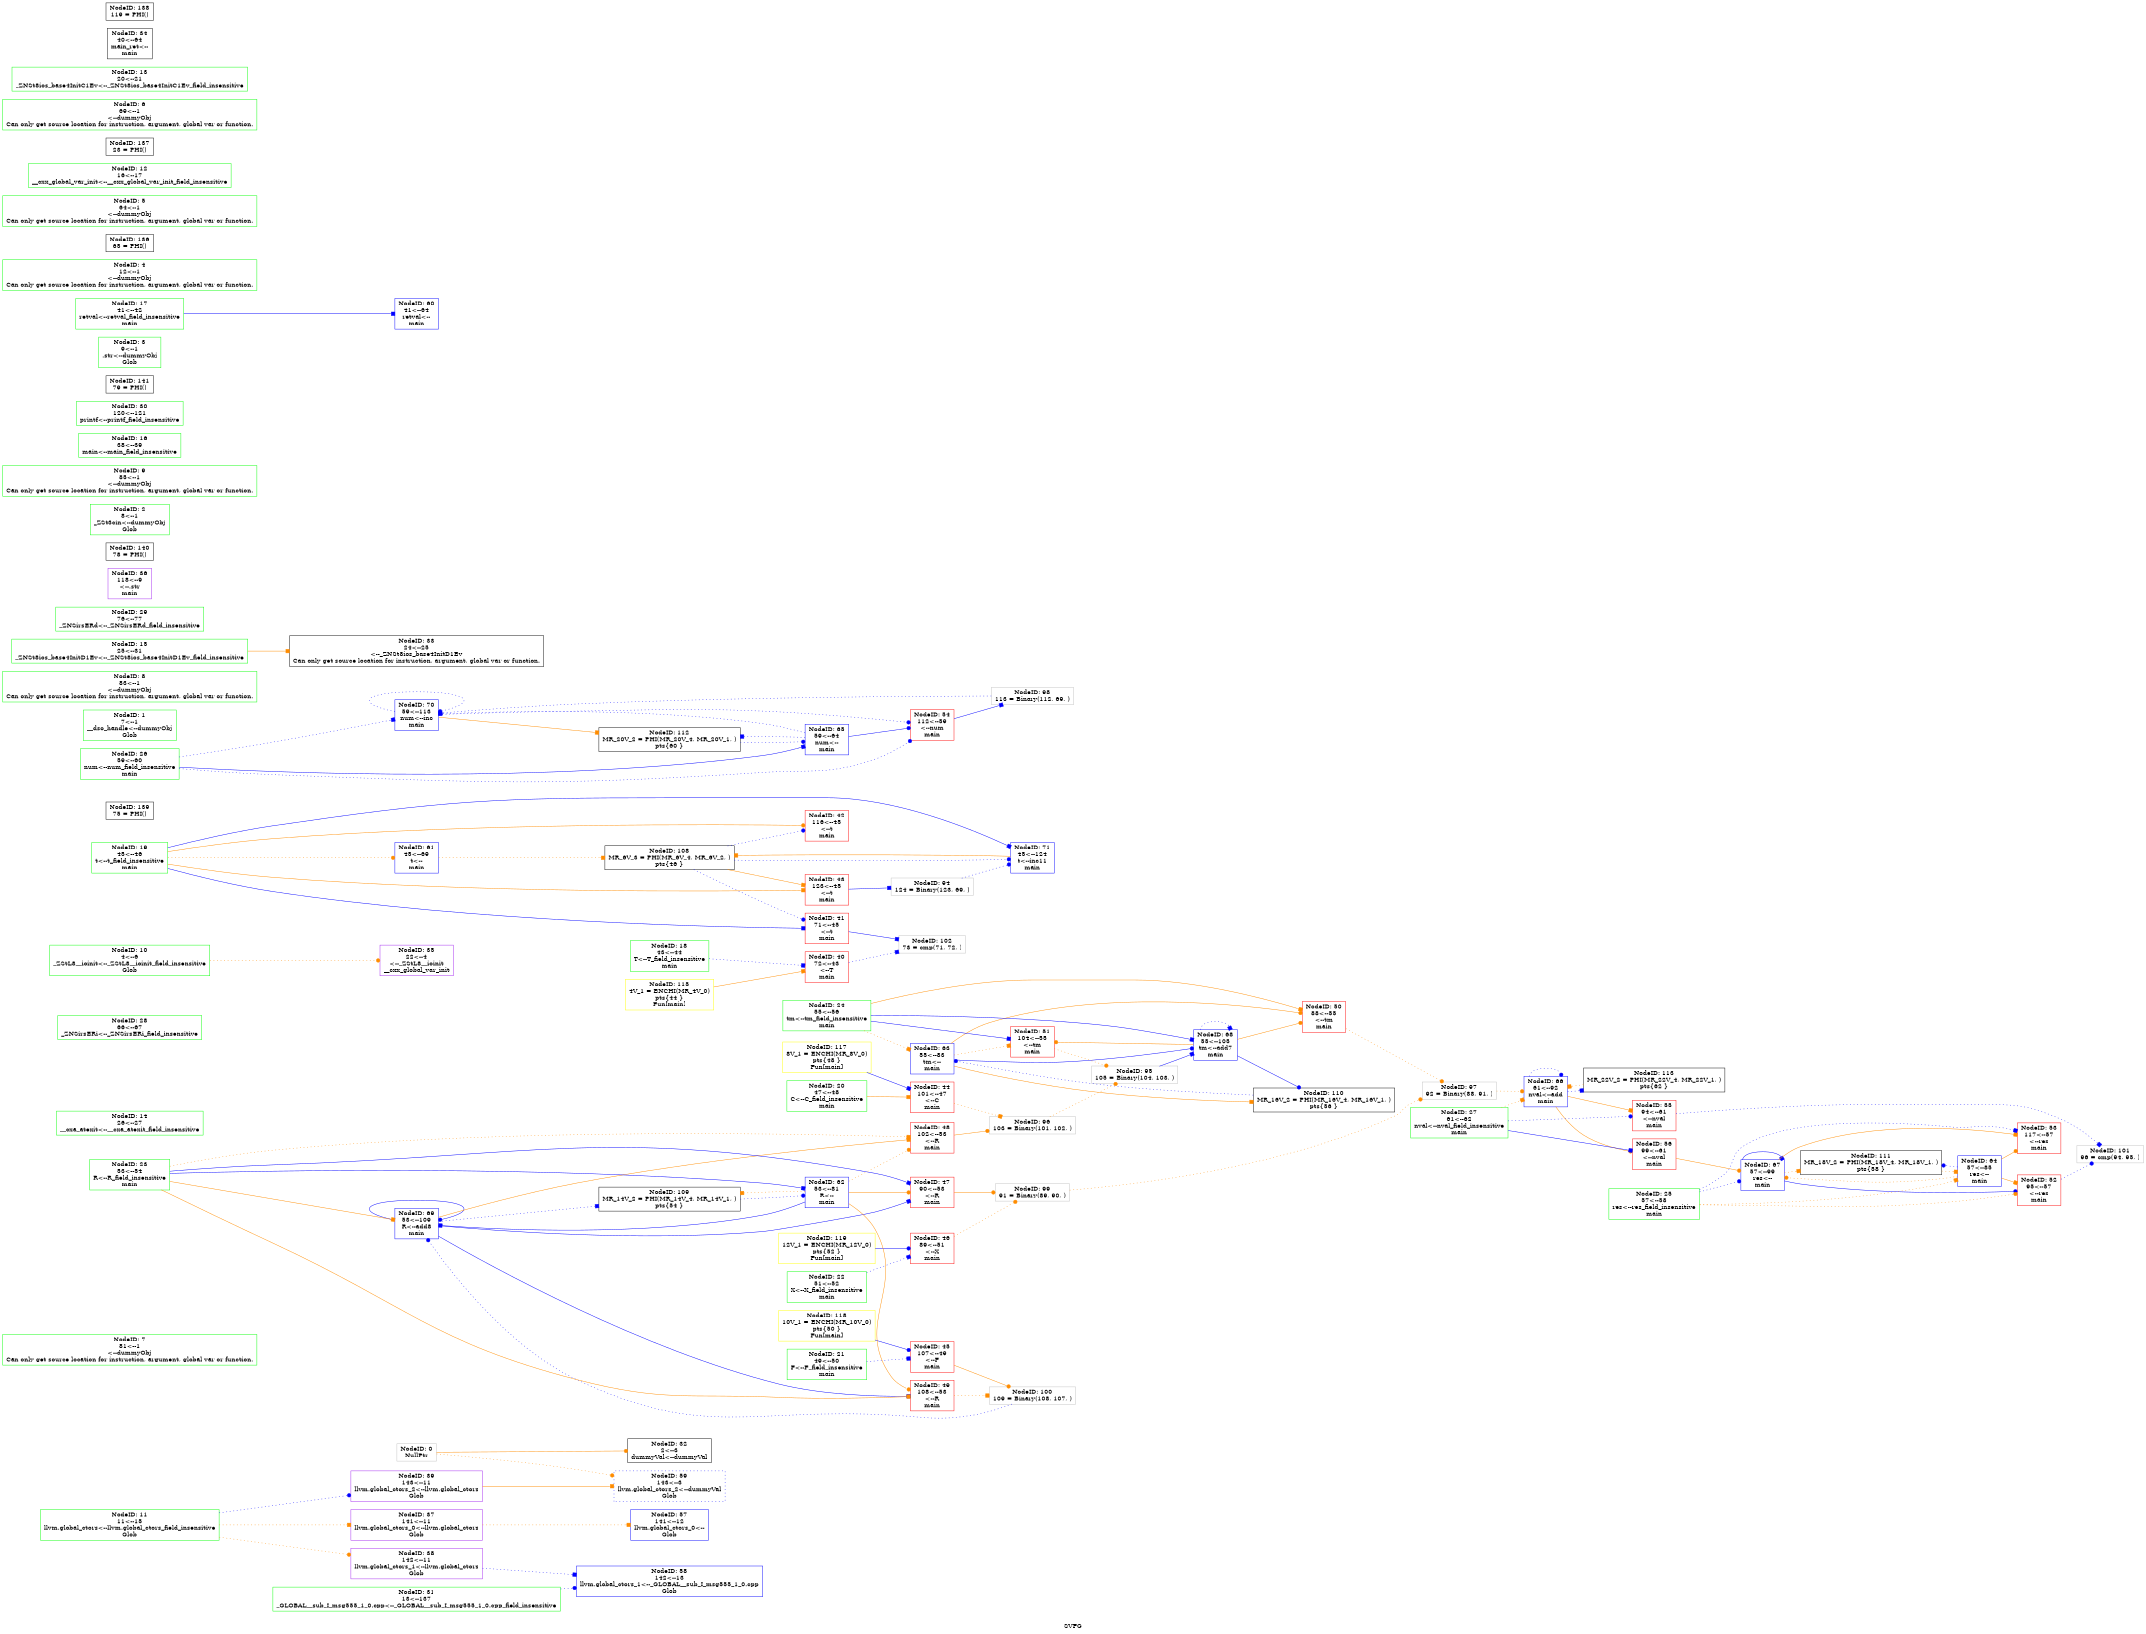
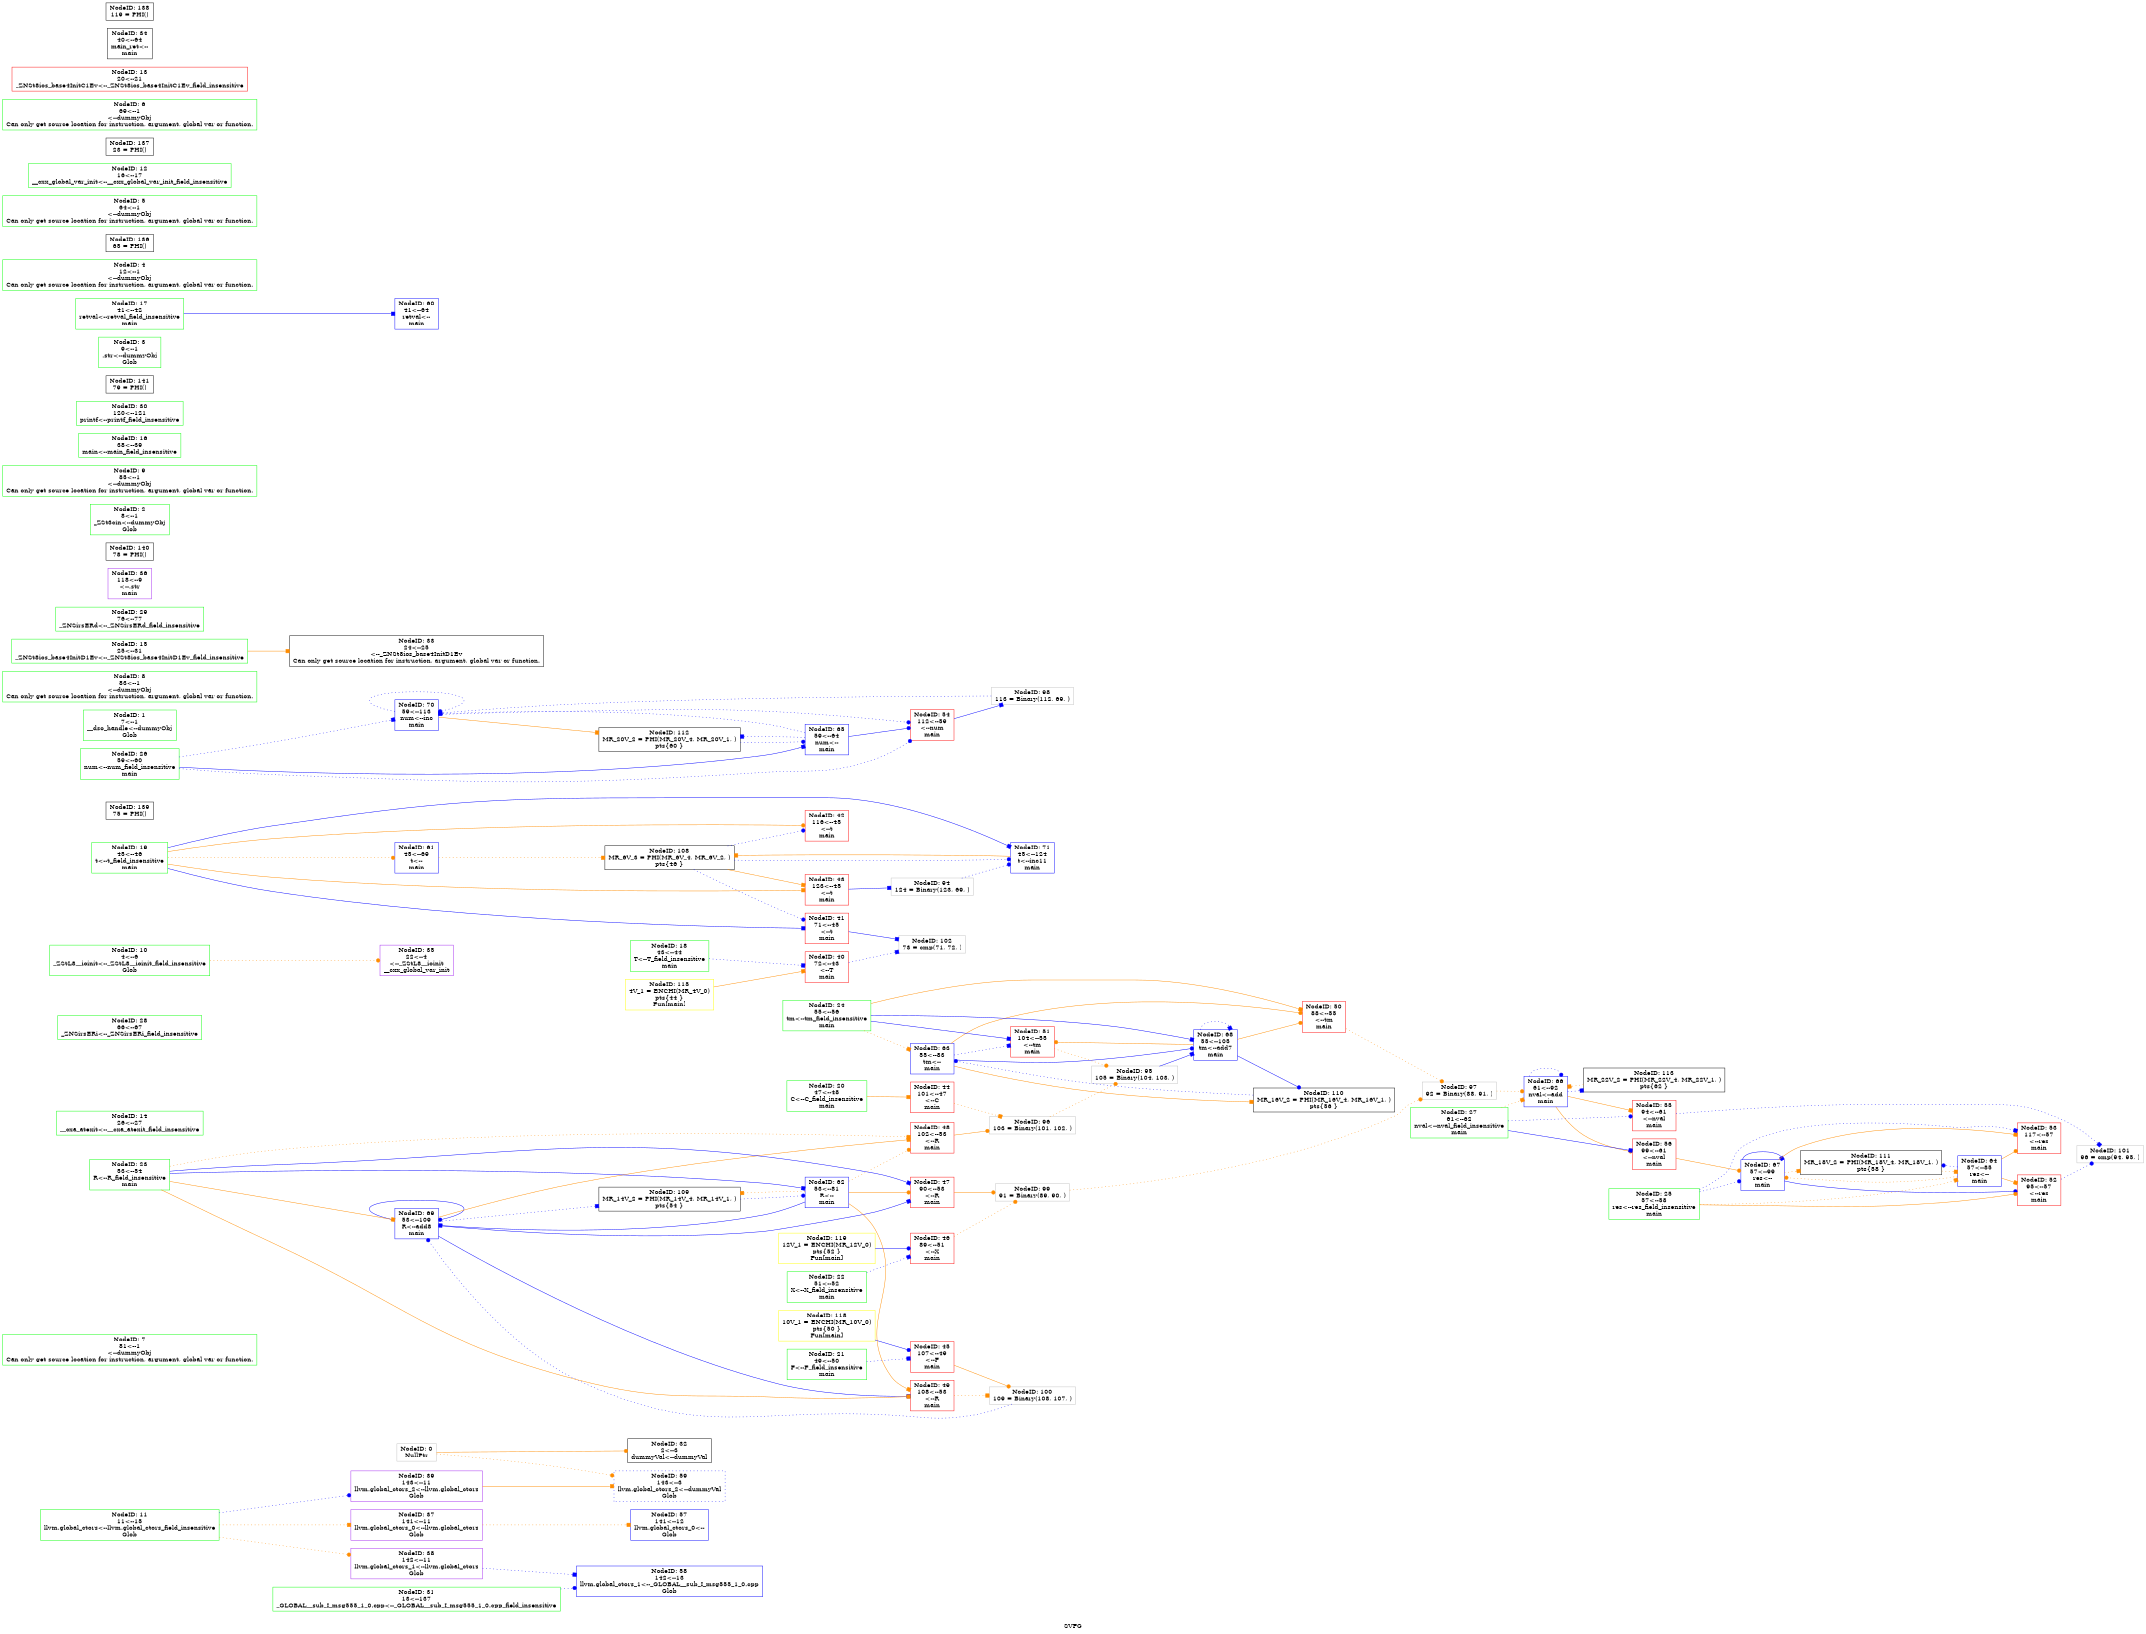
(130, 79) -> (130, 79)
(980, 1051) -> (980, 1051)
(827, 1057) -> none
(1857, 1207) -> (1857, 1207)
(883, 1295) -> (883, 1295)
